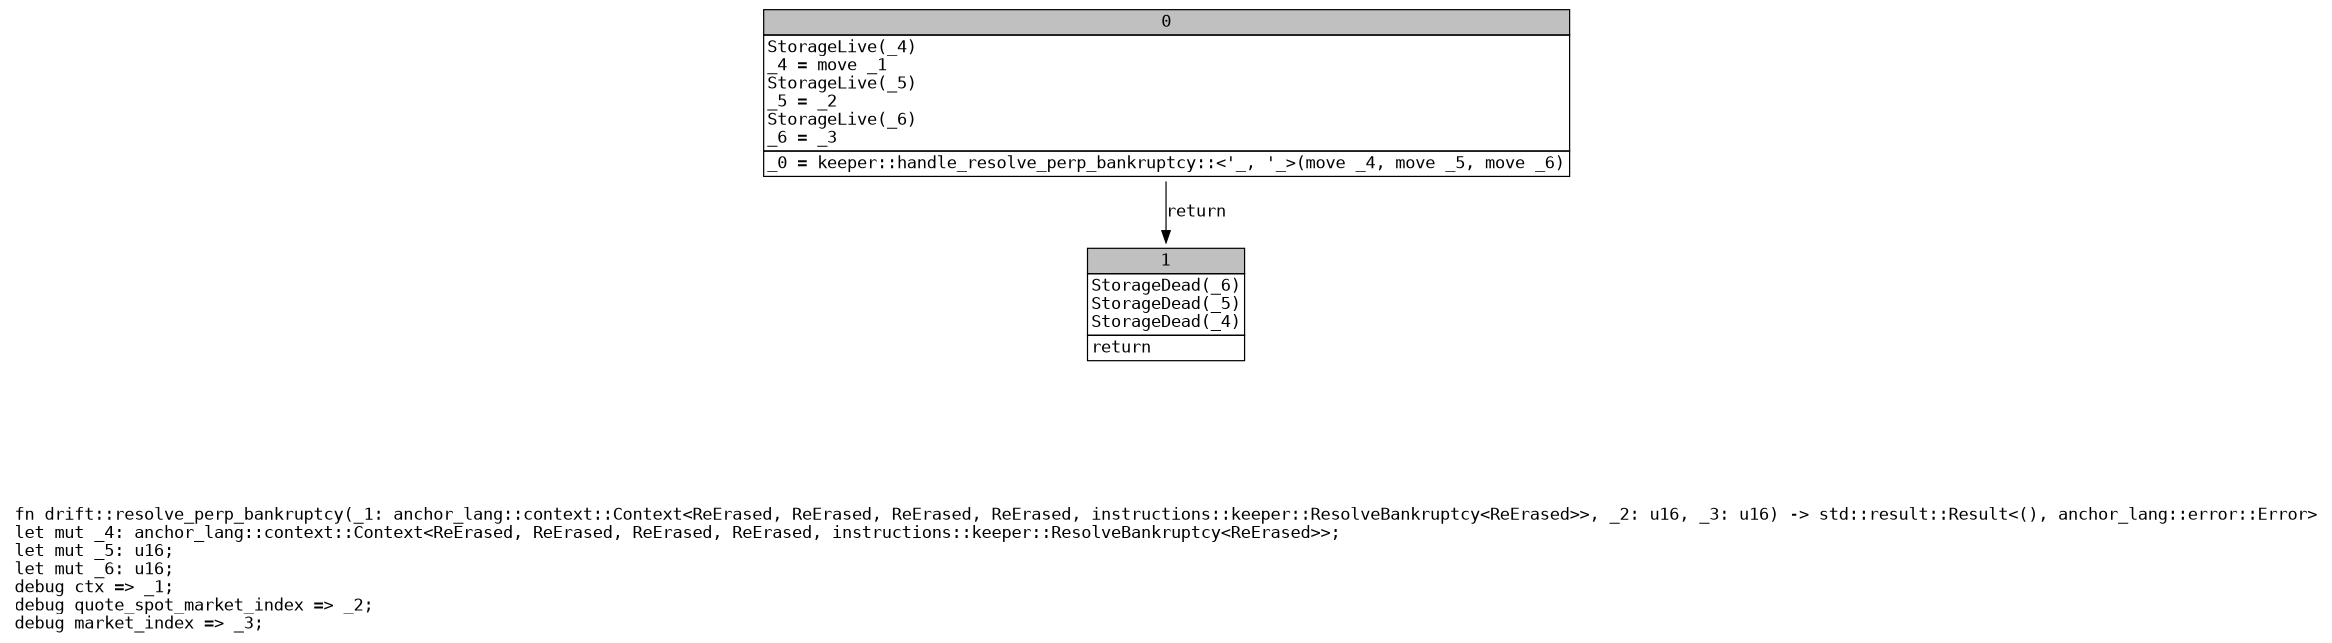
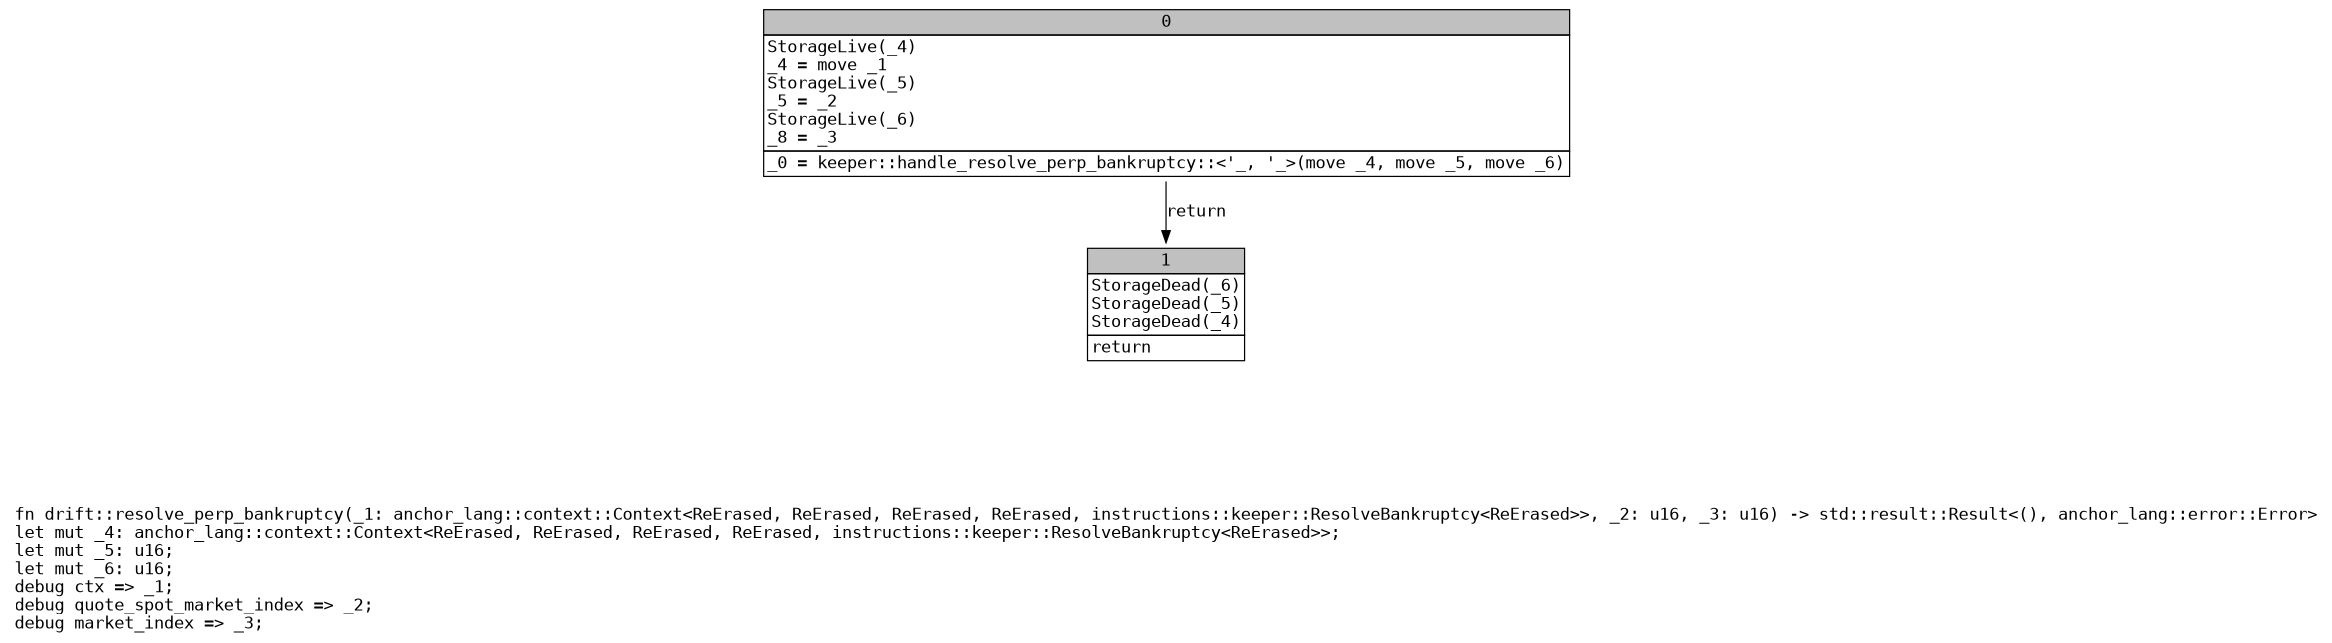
(802, 138) -> (802, 138)
